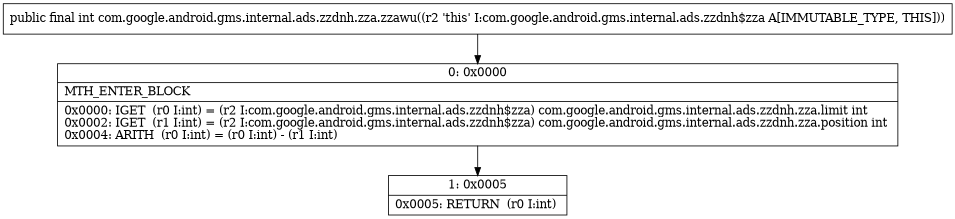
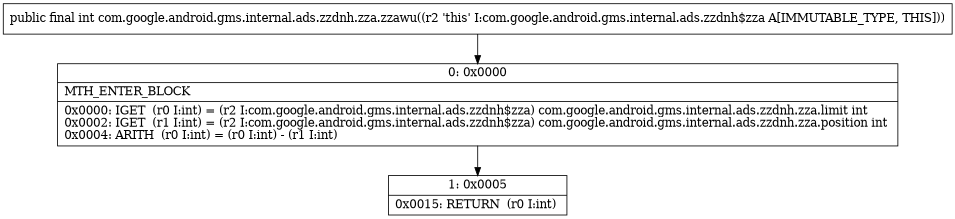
(478, 205) -> (478, 205)
